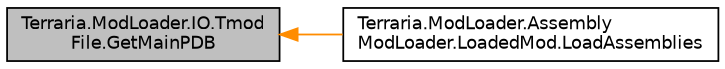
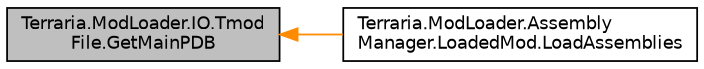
(531, 35) -> (520, 35)
